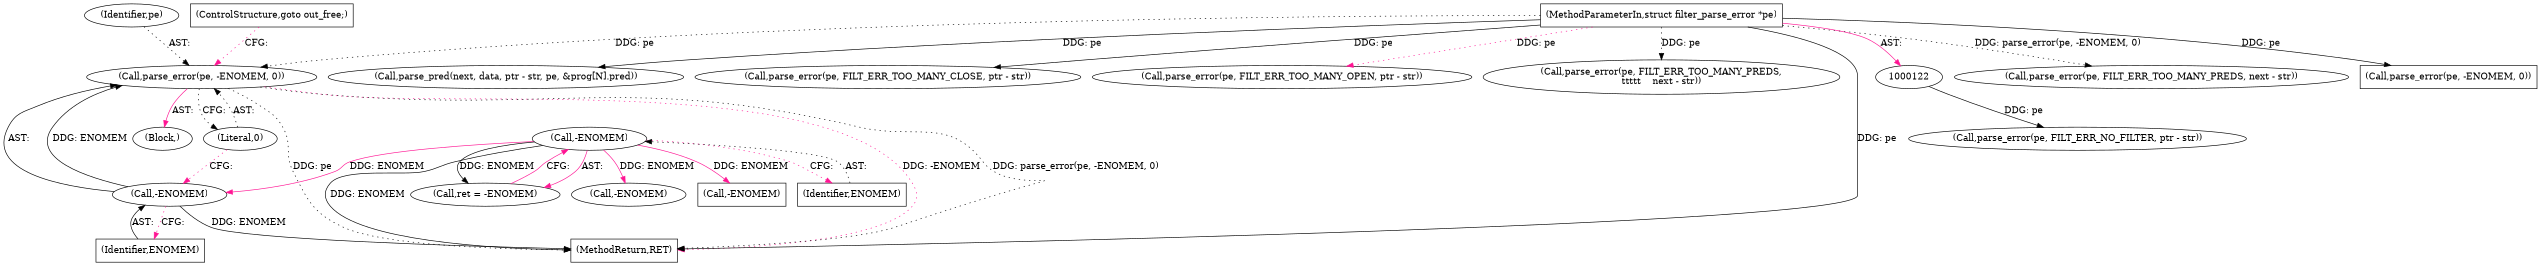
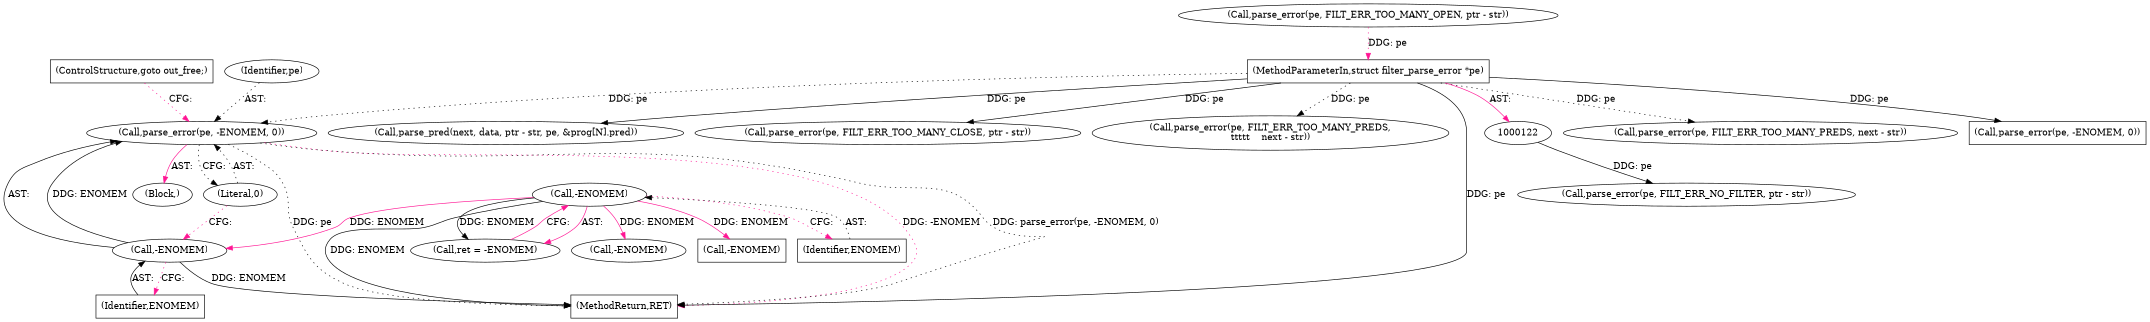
(2058, 43) -> (1596, 99)
(1473, 46) -> (1368, 40)
